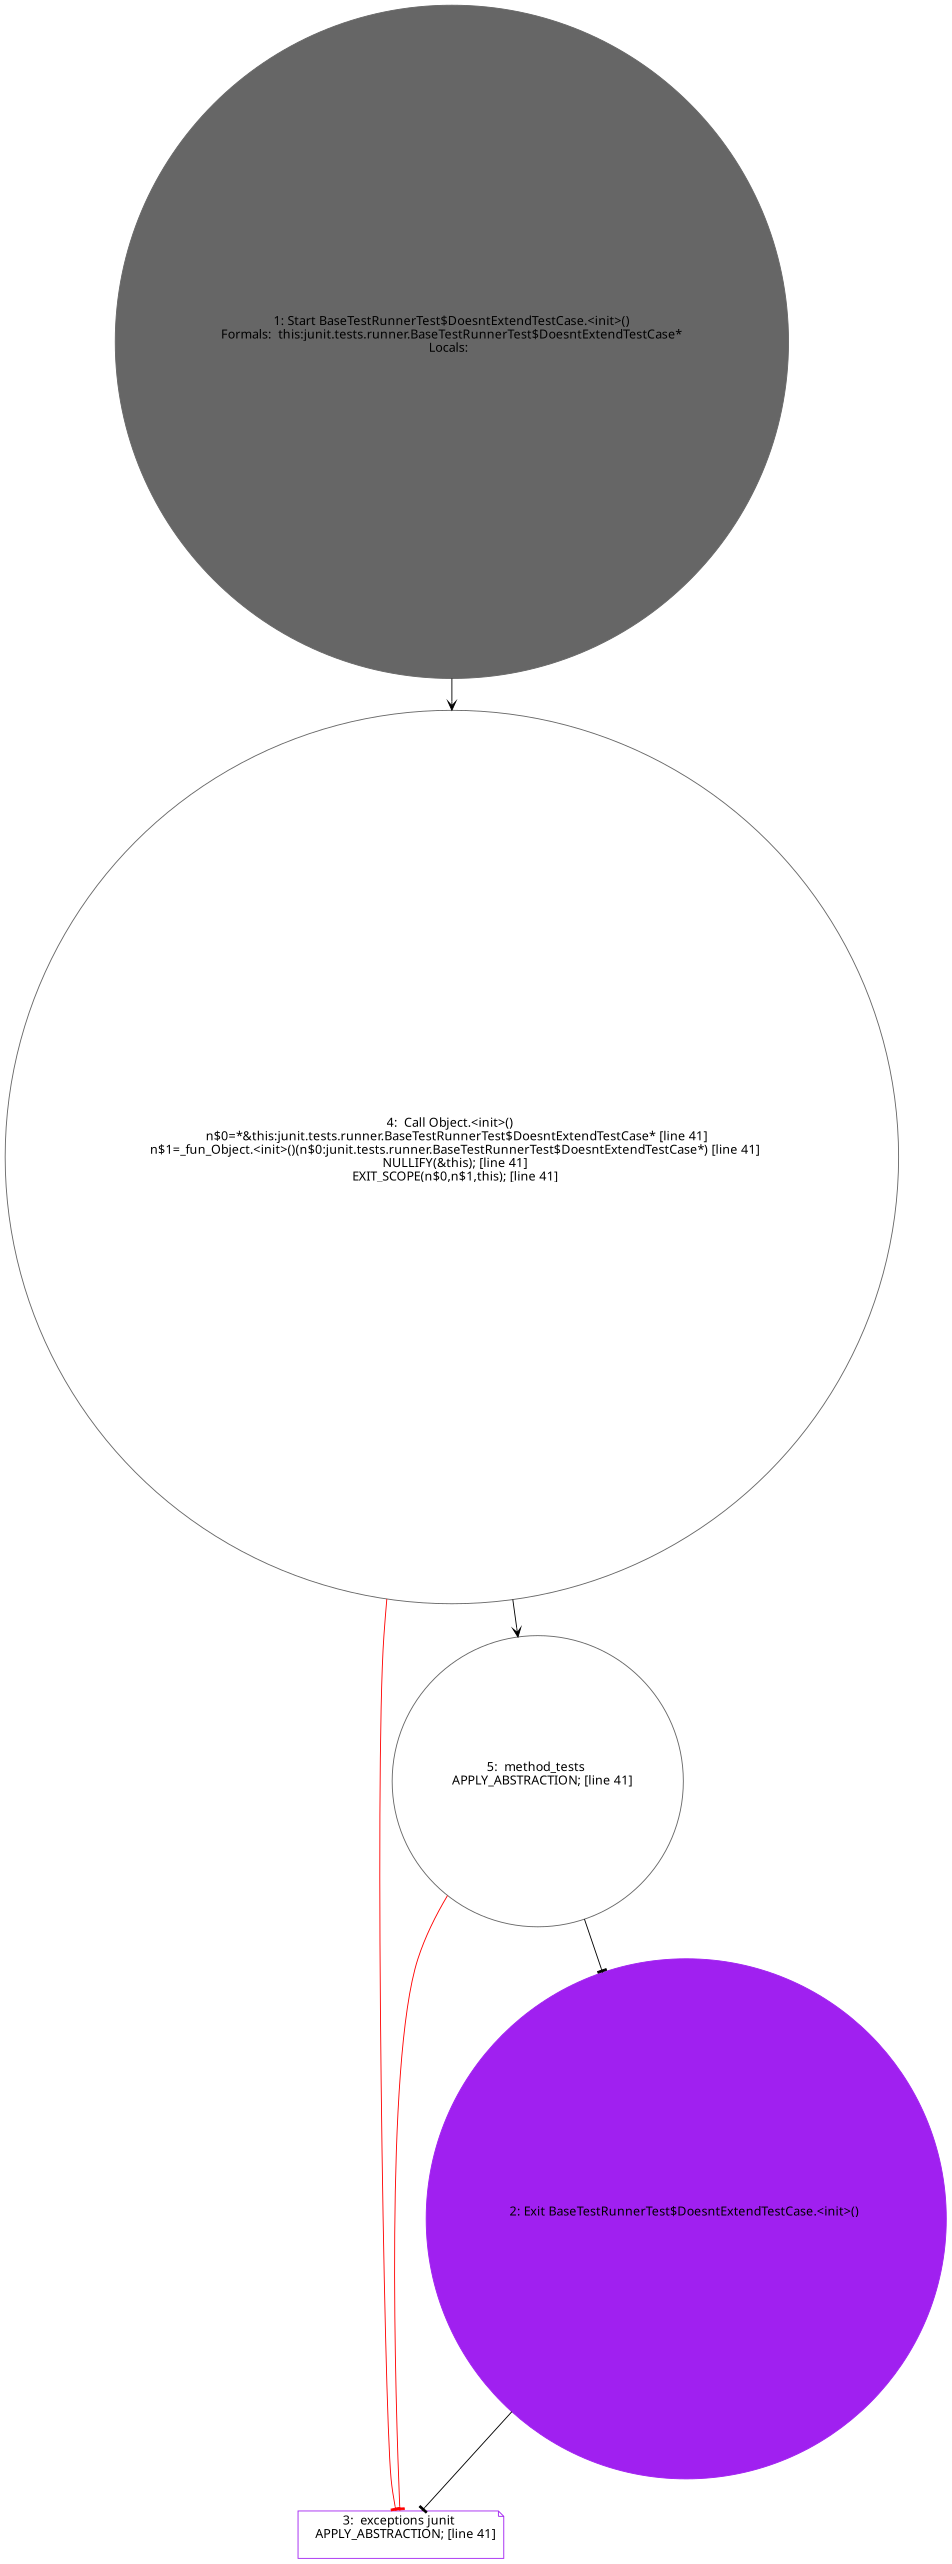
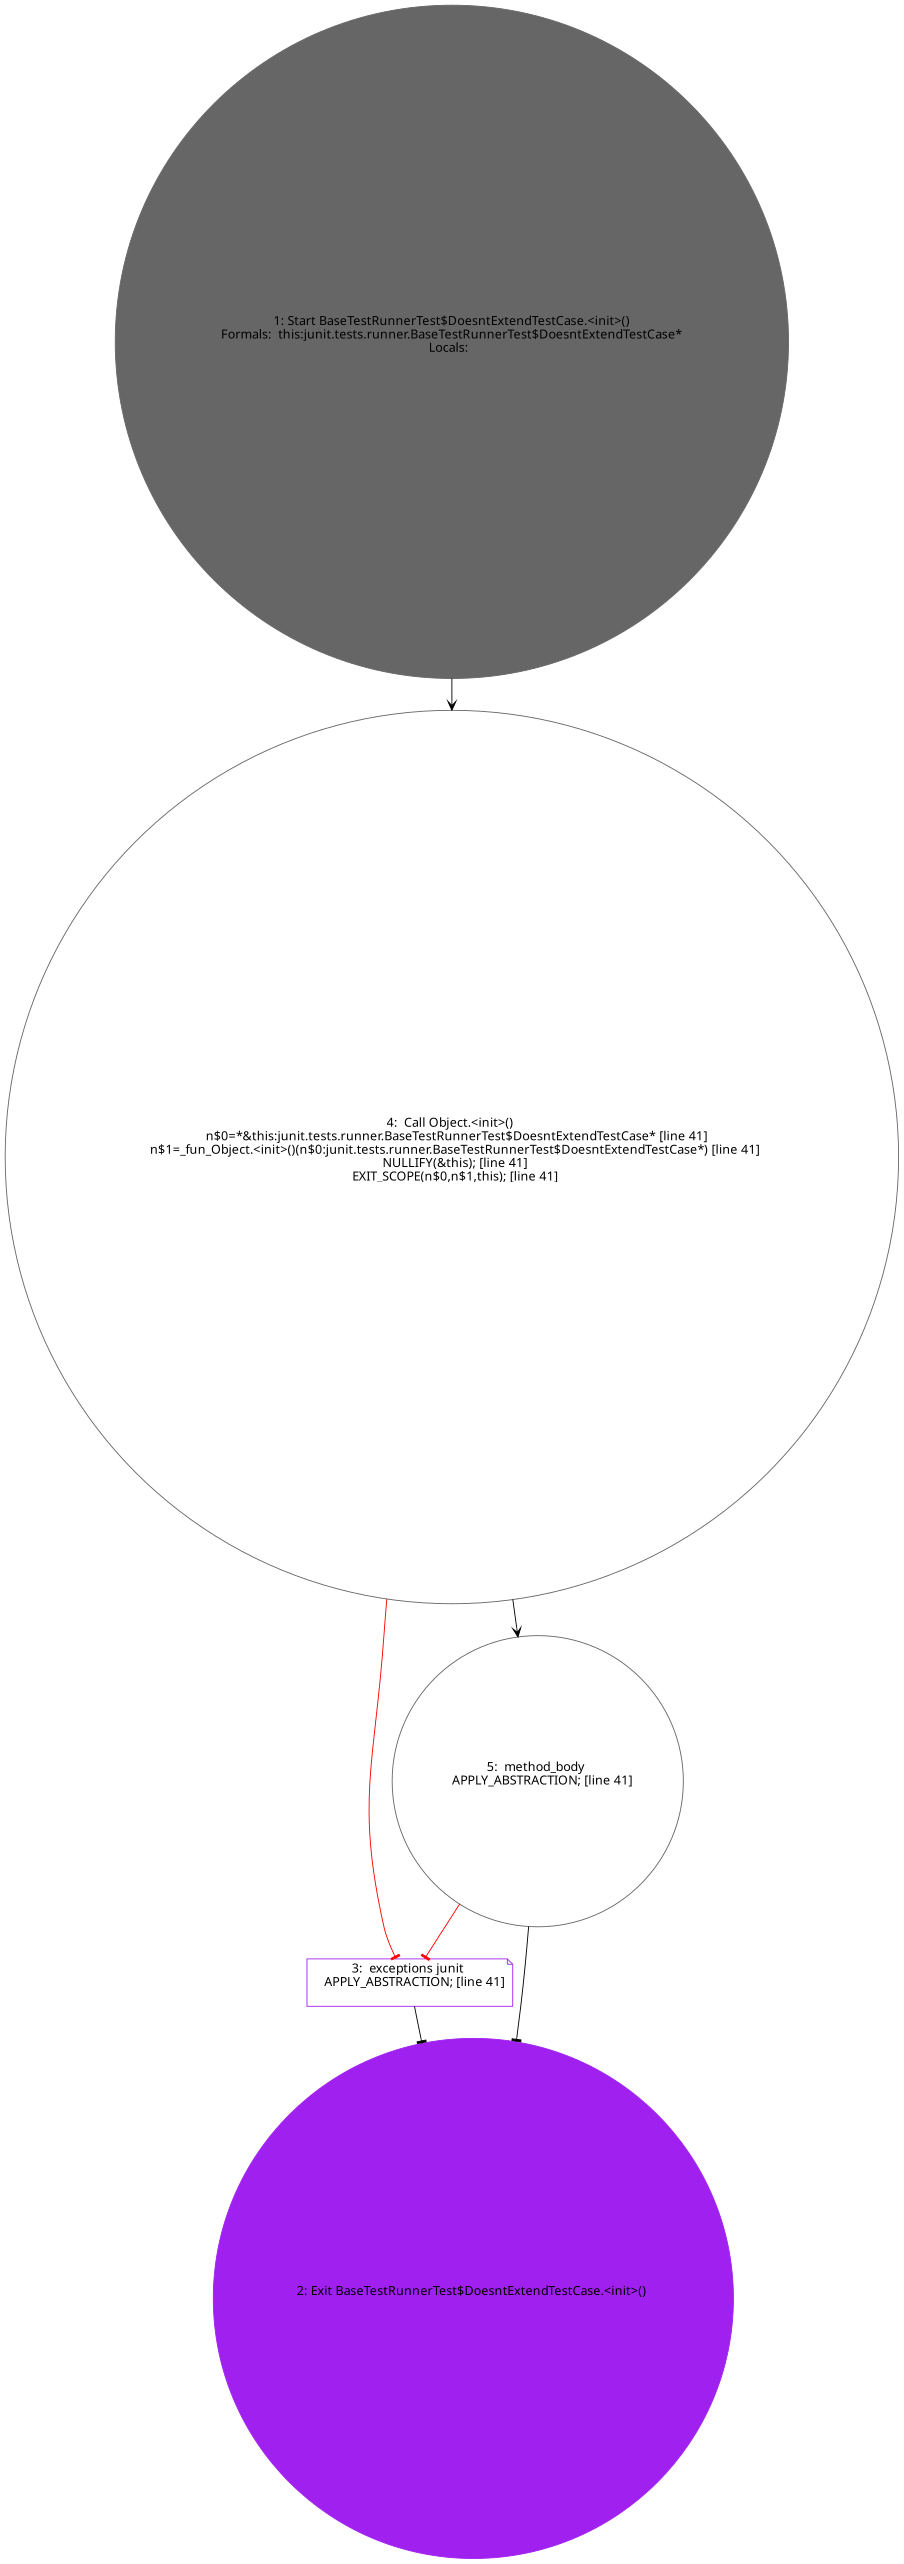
(538, 1781) -> (538, 1781)
(468, 2459) -> (418, 2023)
